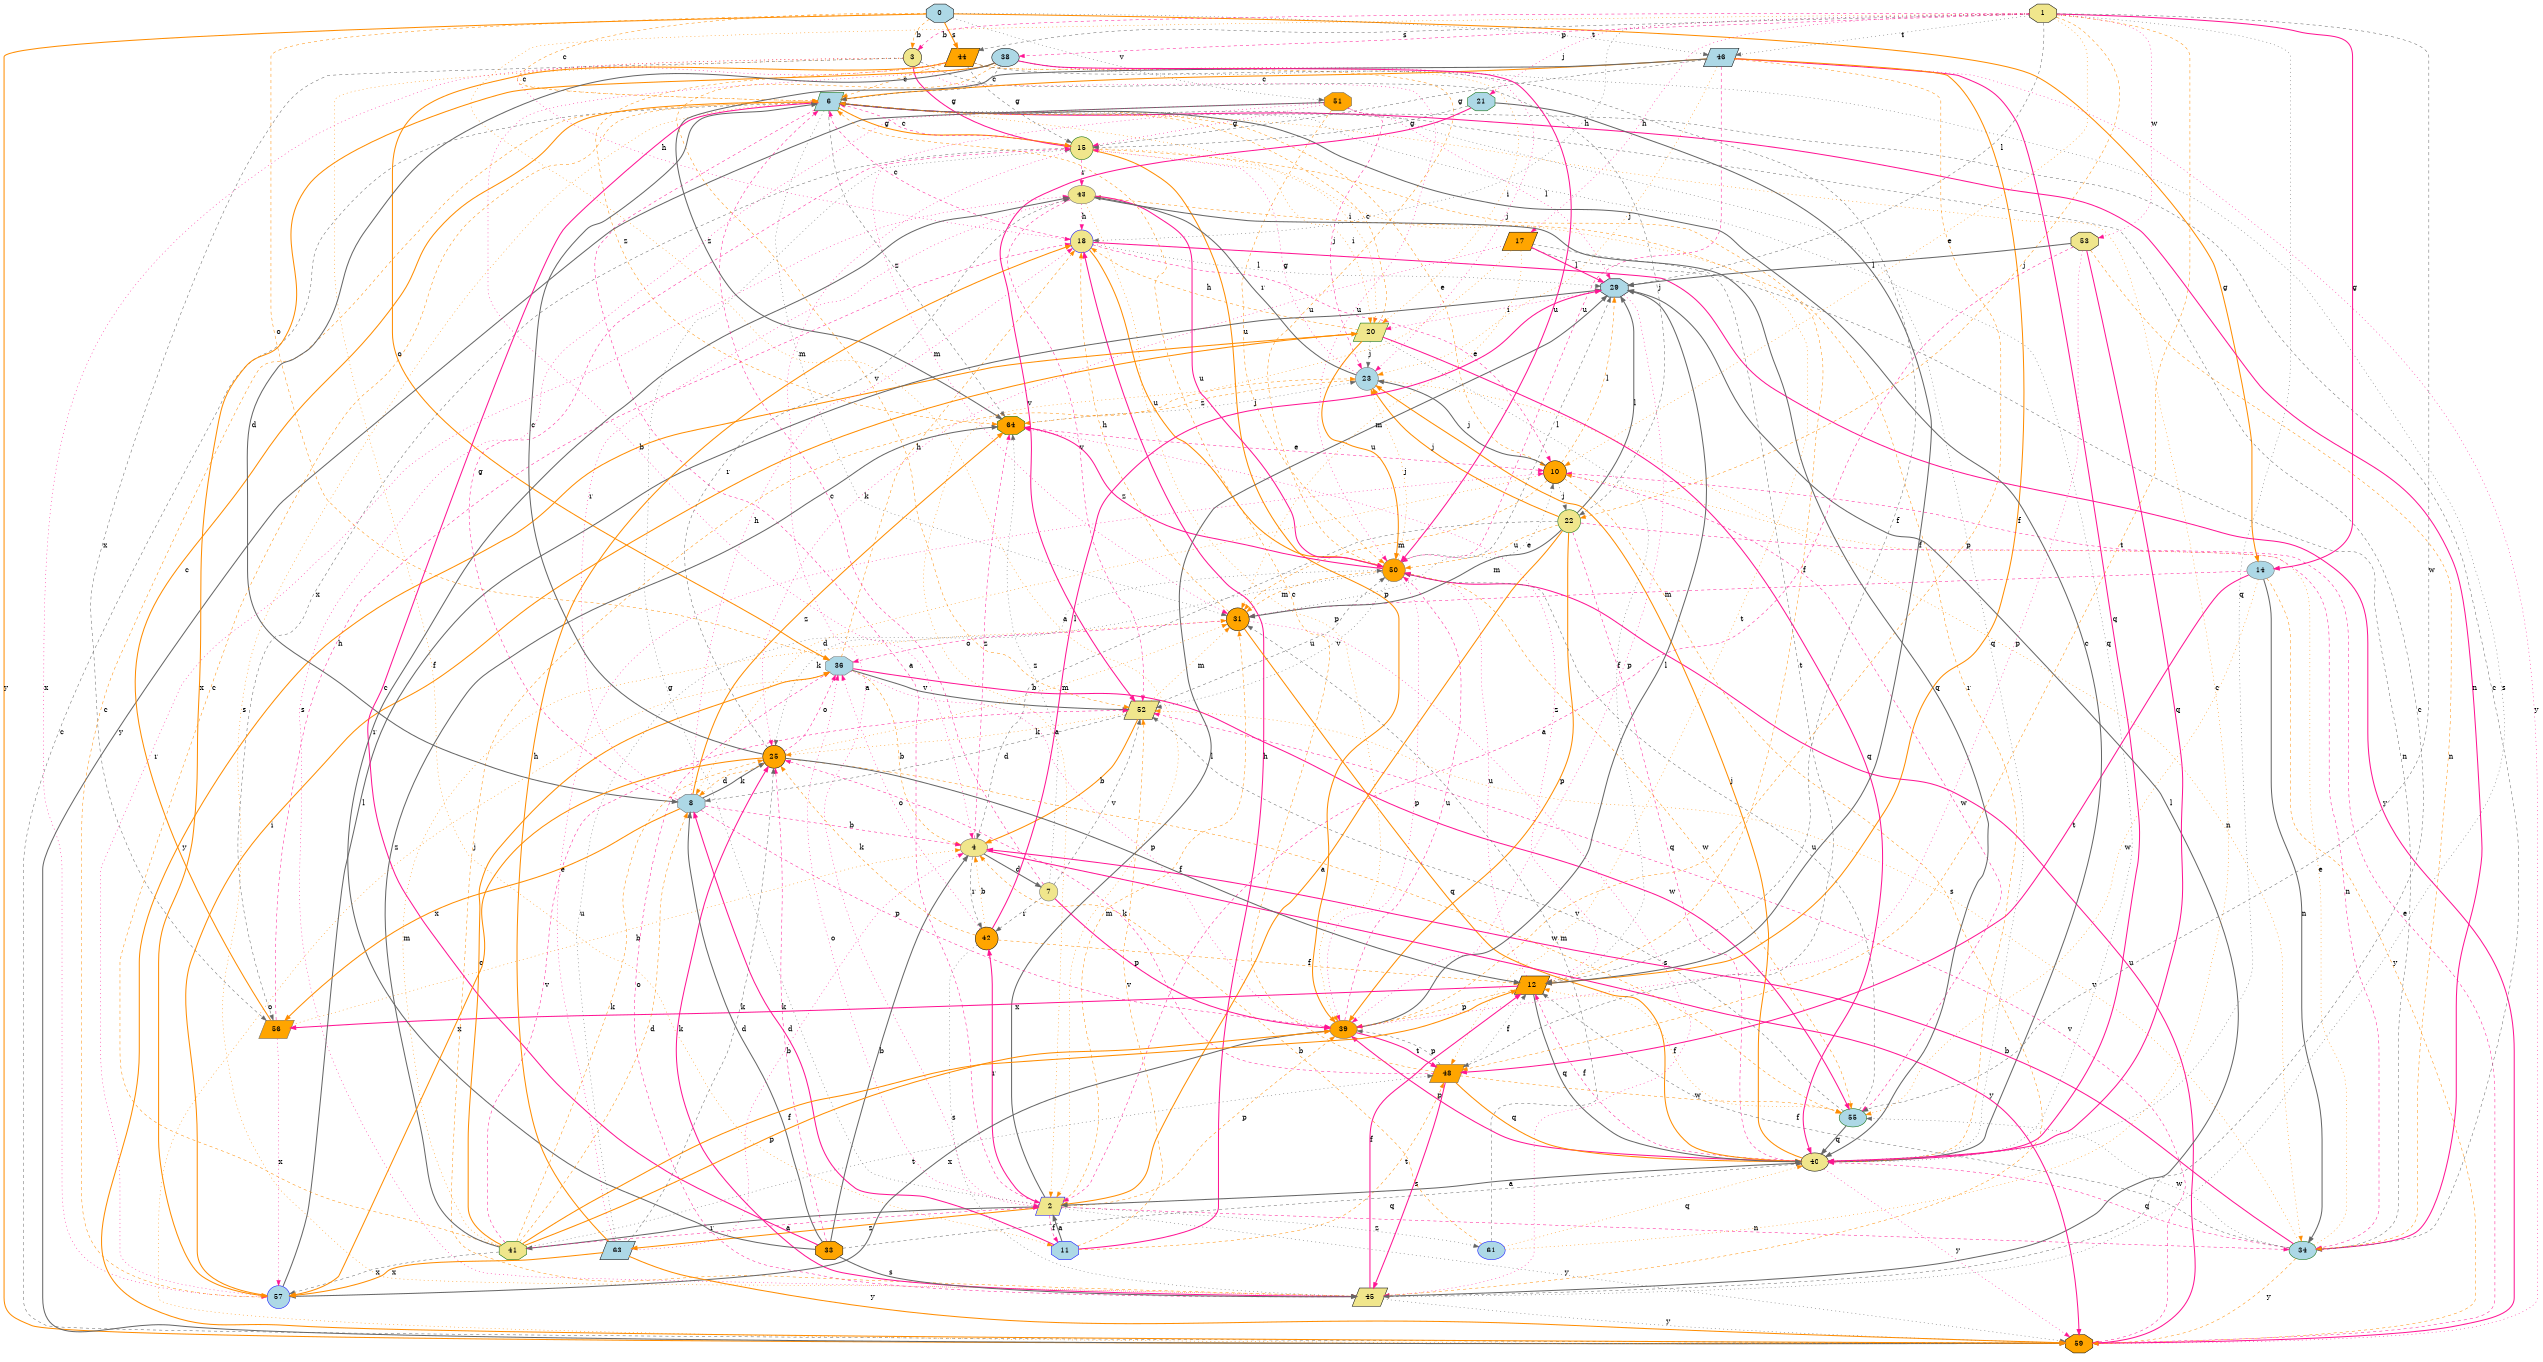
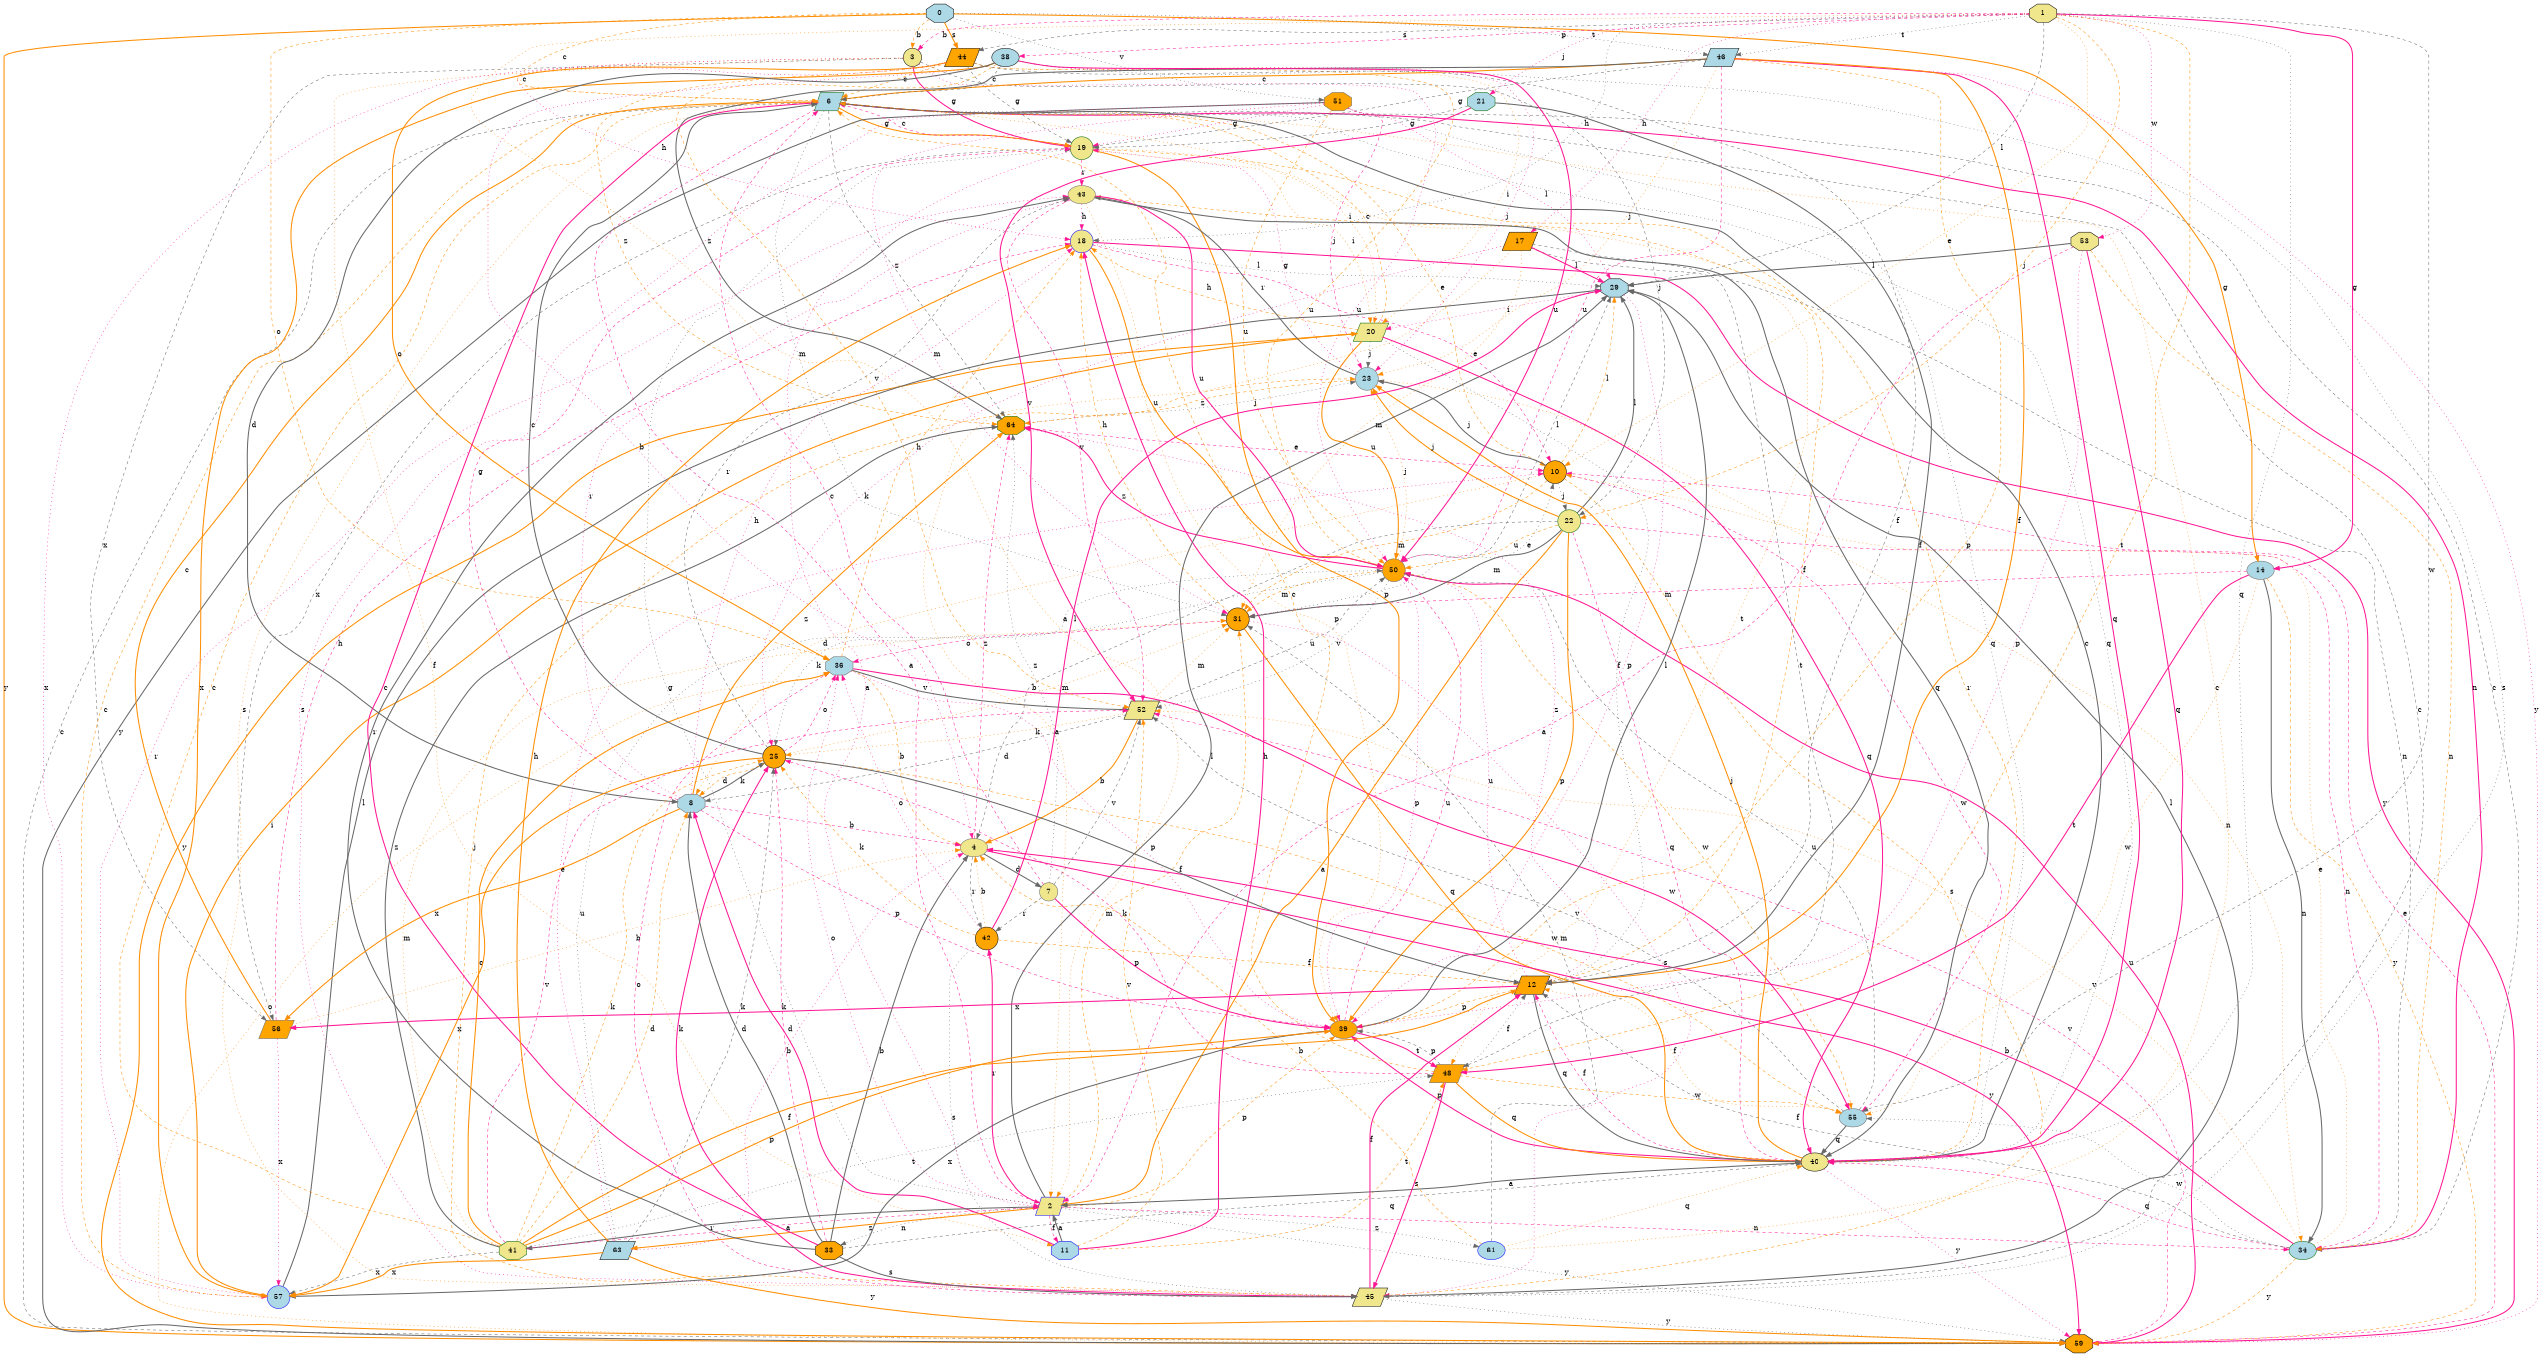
(1082, 148) -> (1082, 148)
(945, 202) -> none
(1853, 1118) -> (1853, 1118)
none -> (902, 1224)
